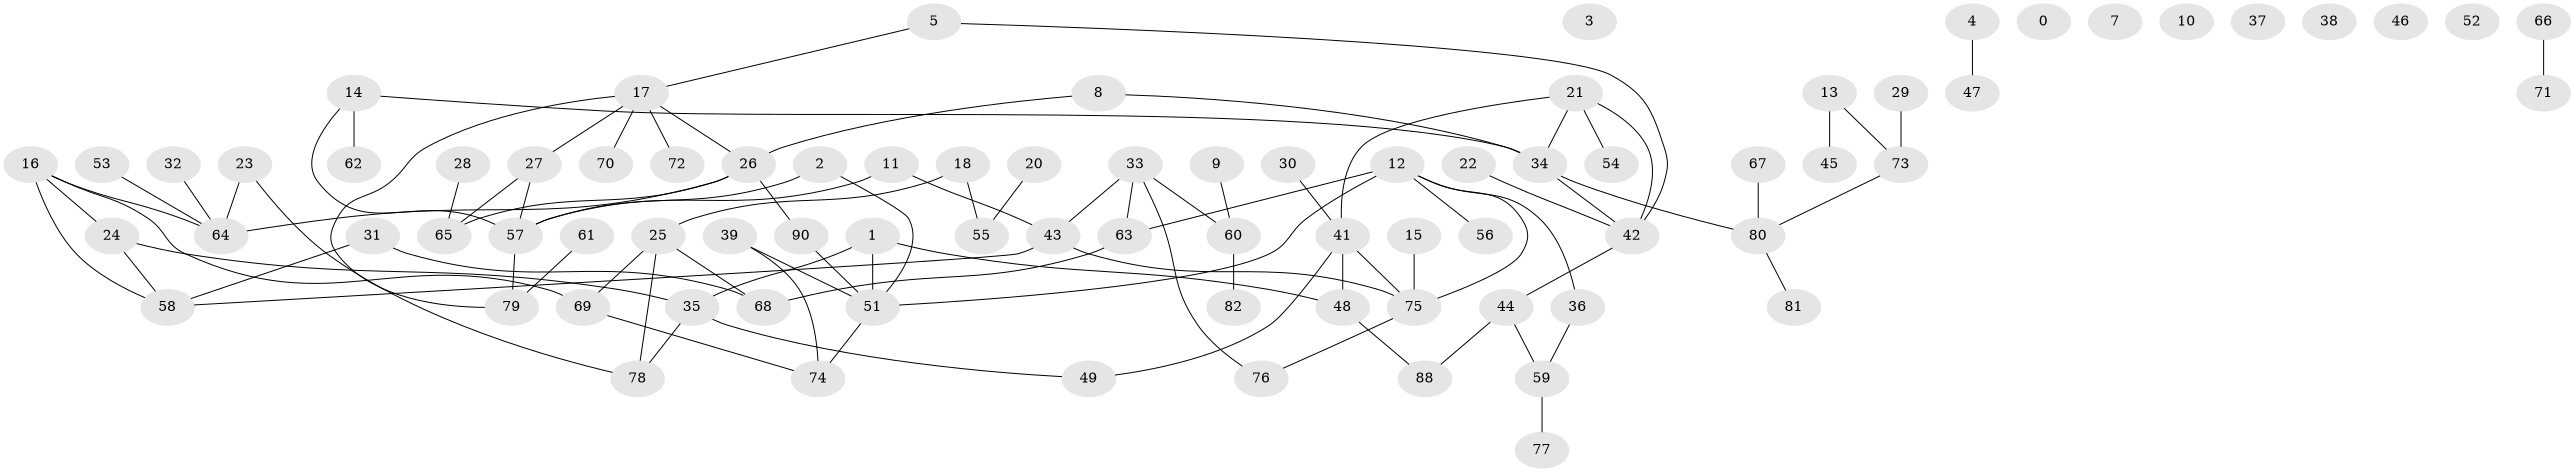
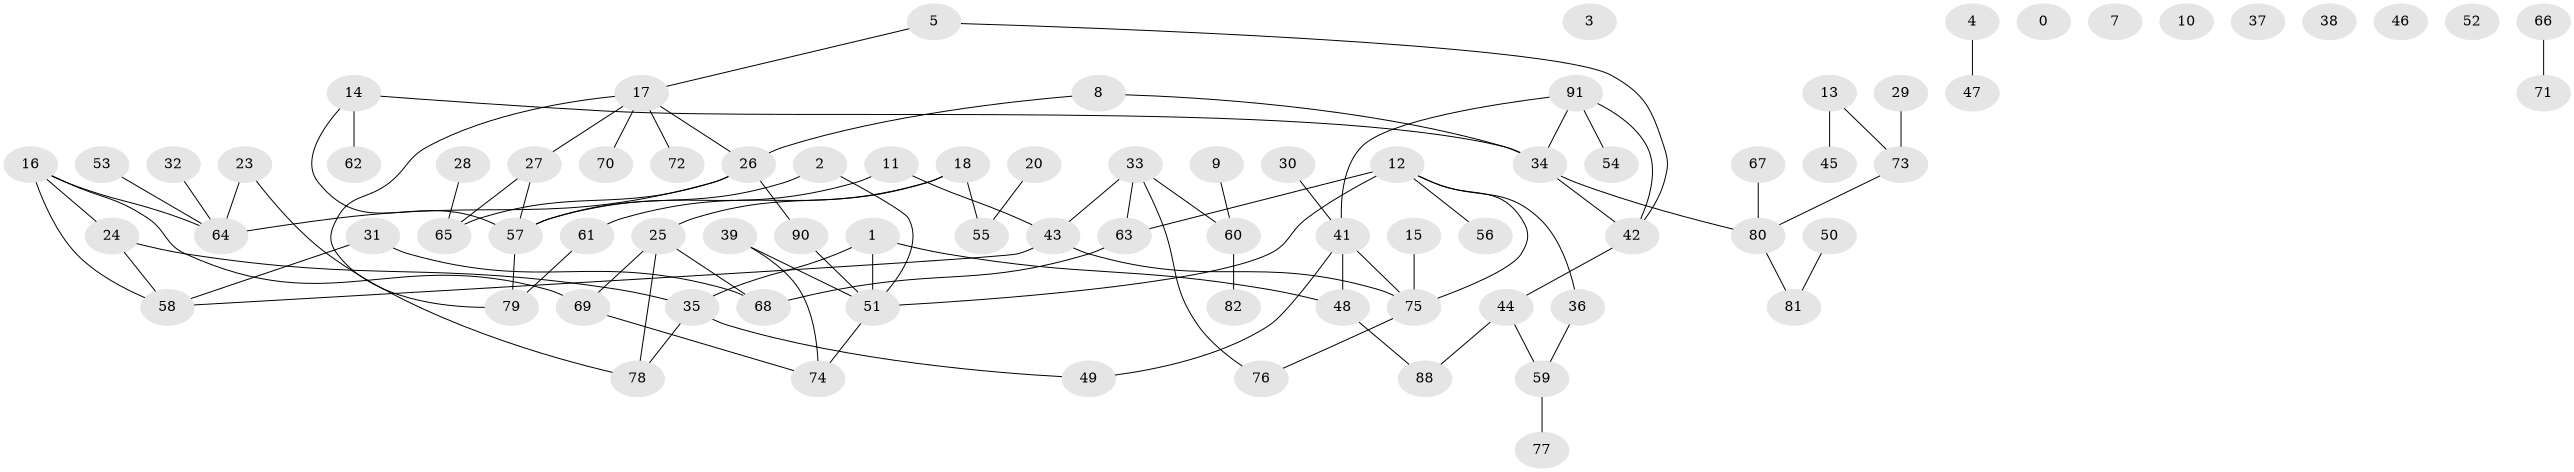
(1576, 93) -> (1576, 93)
(1469, 165) -> none
none -> (775, 200)
none -> (1830, 236)
